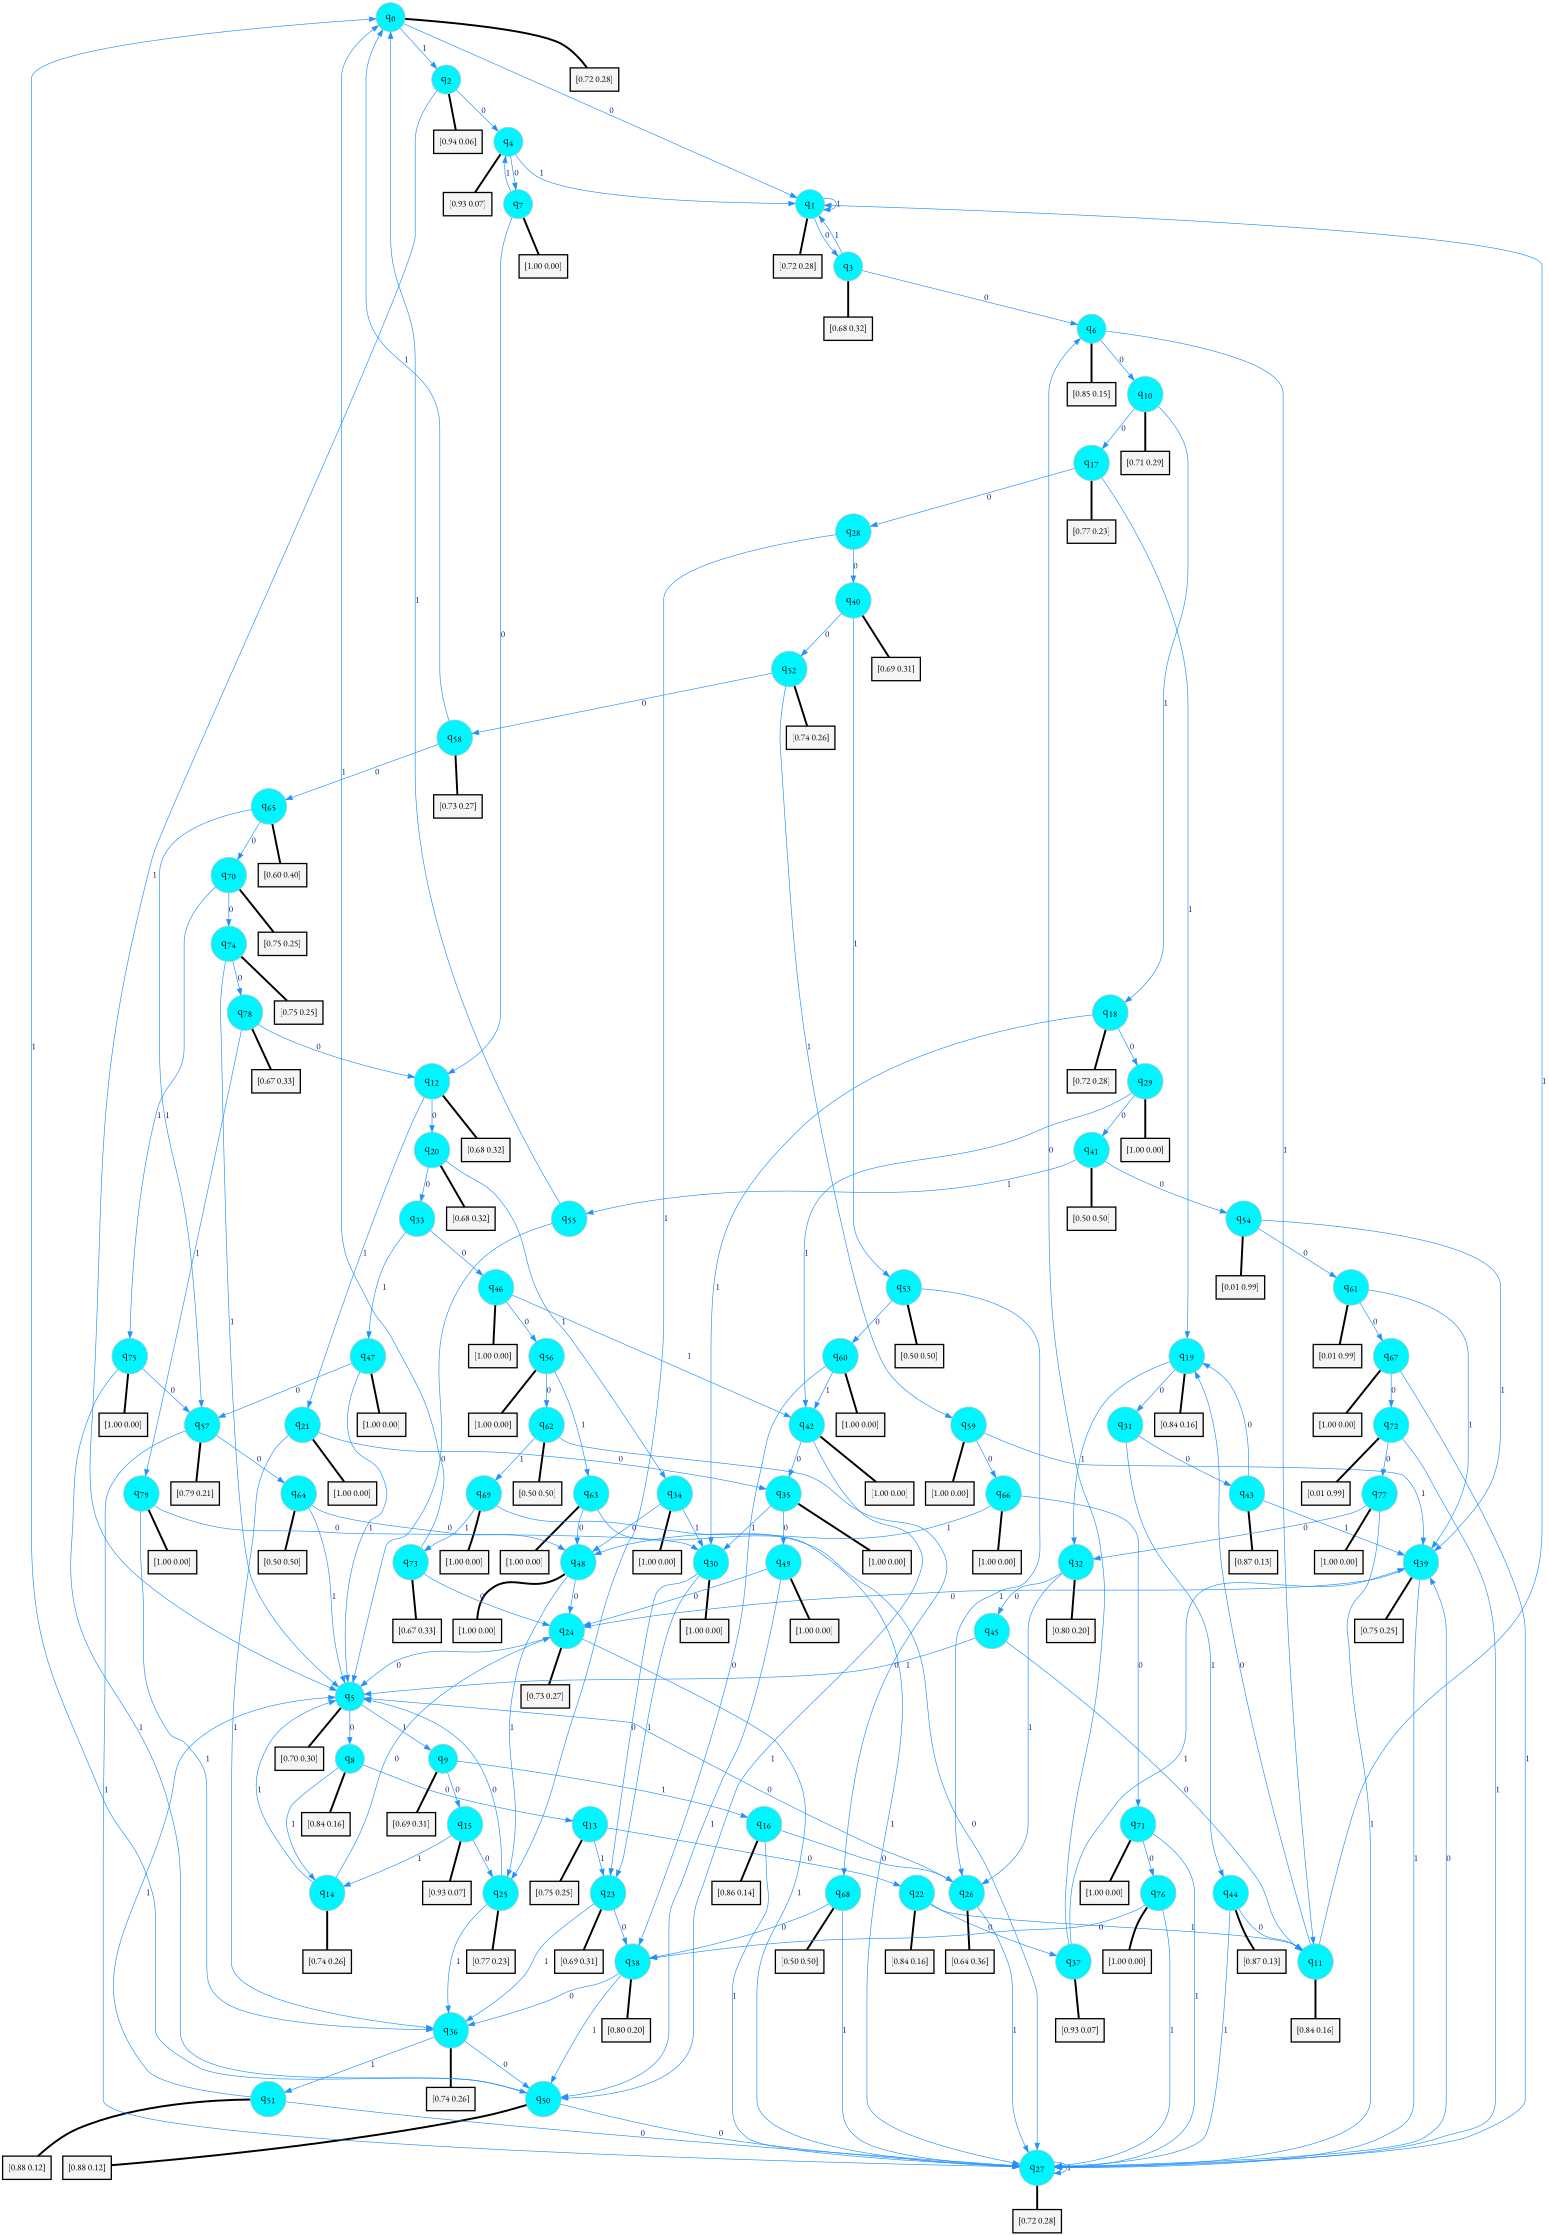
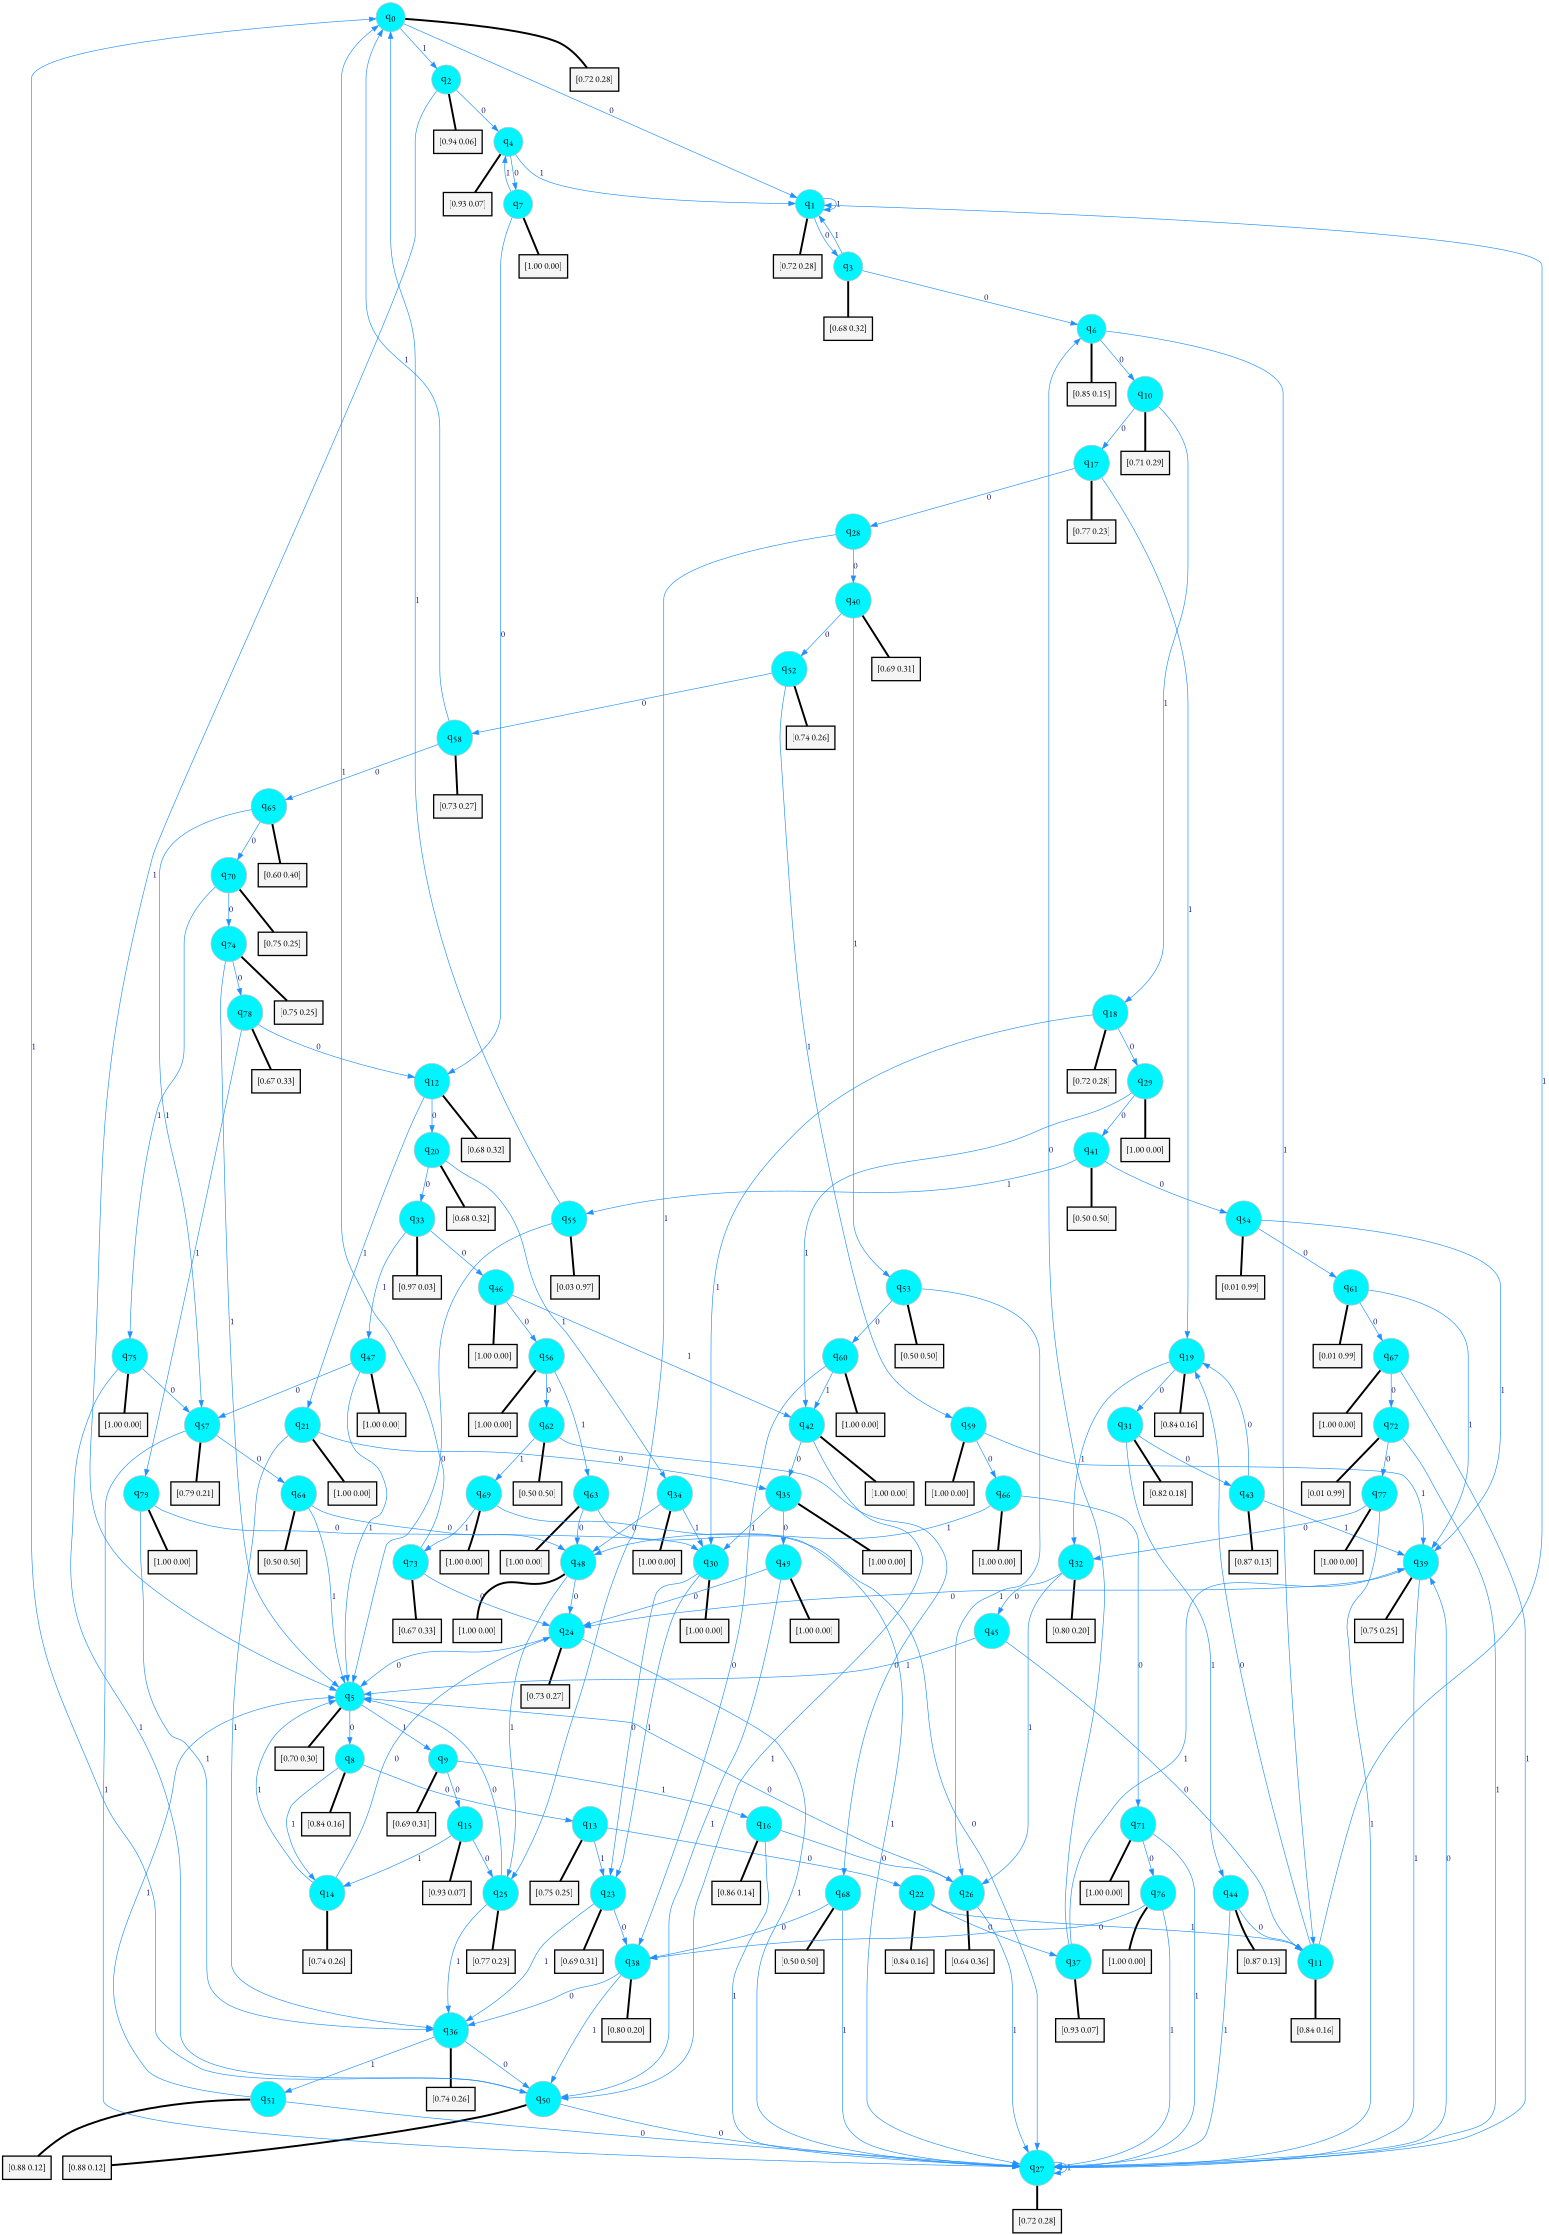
none -> (417, 1287)
none -> (575, 1287)
none -> (1168, 1494)
